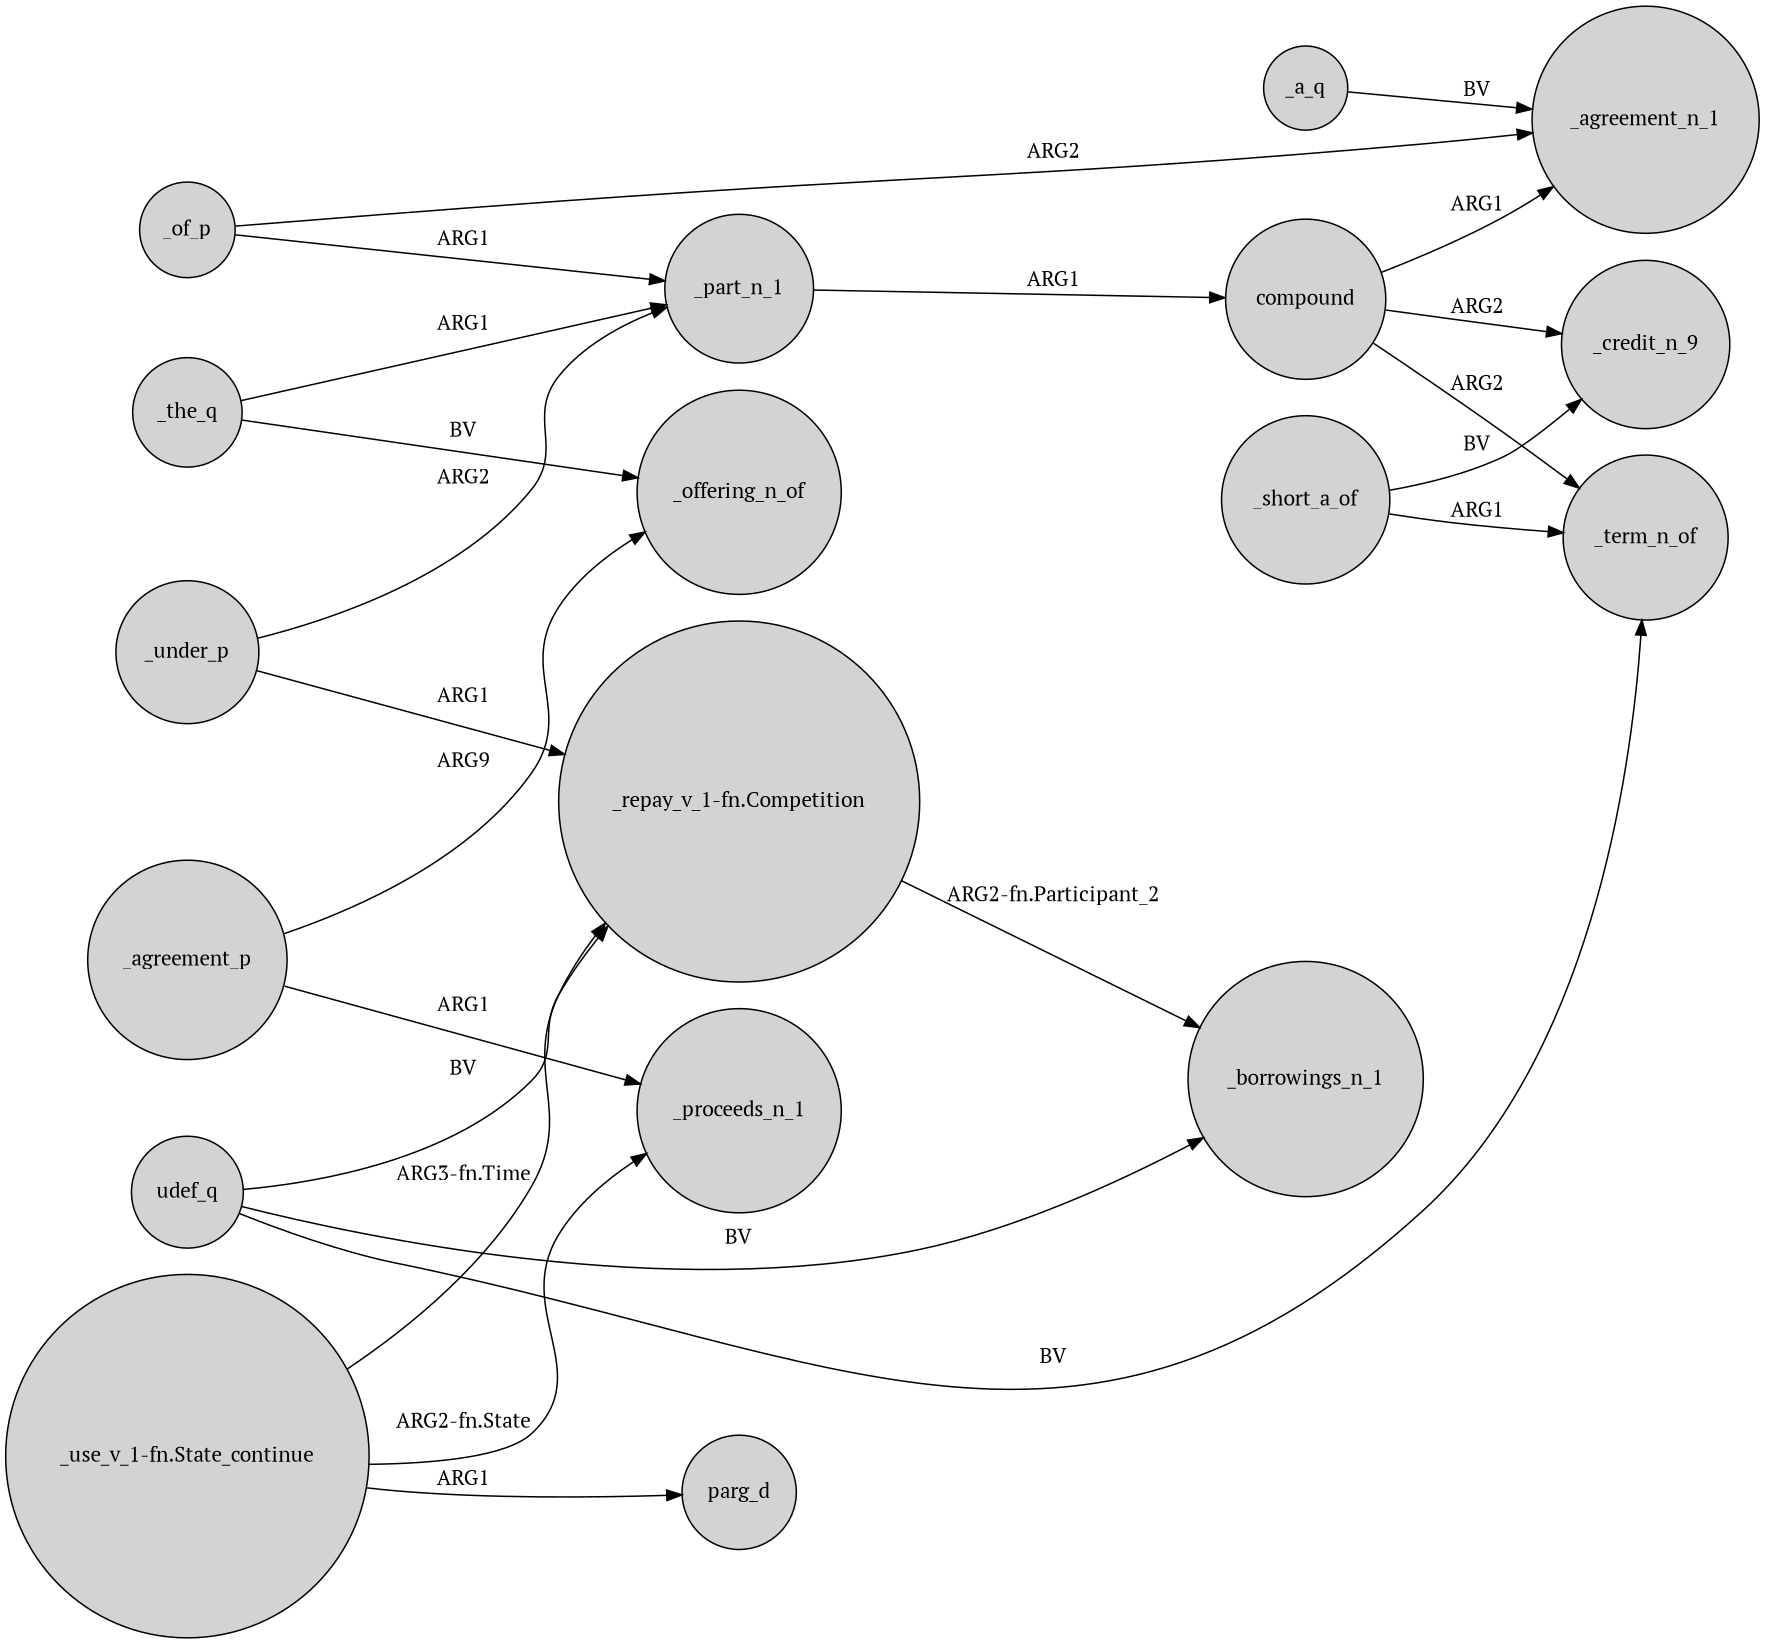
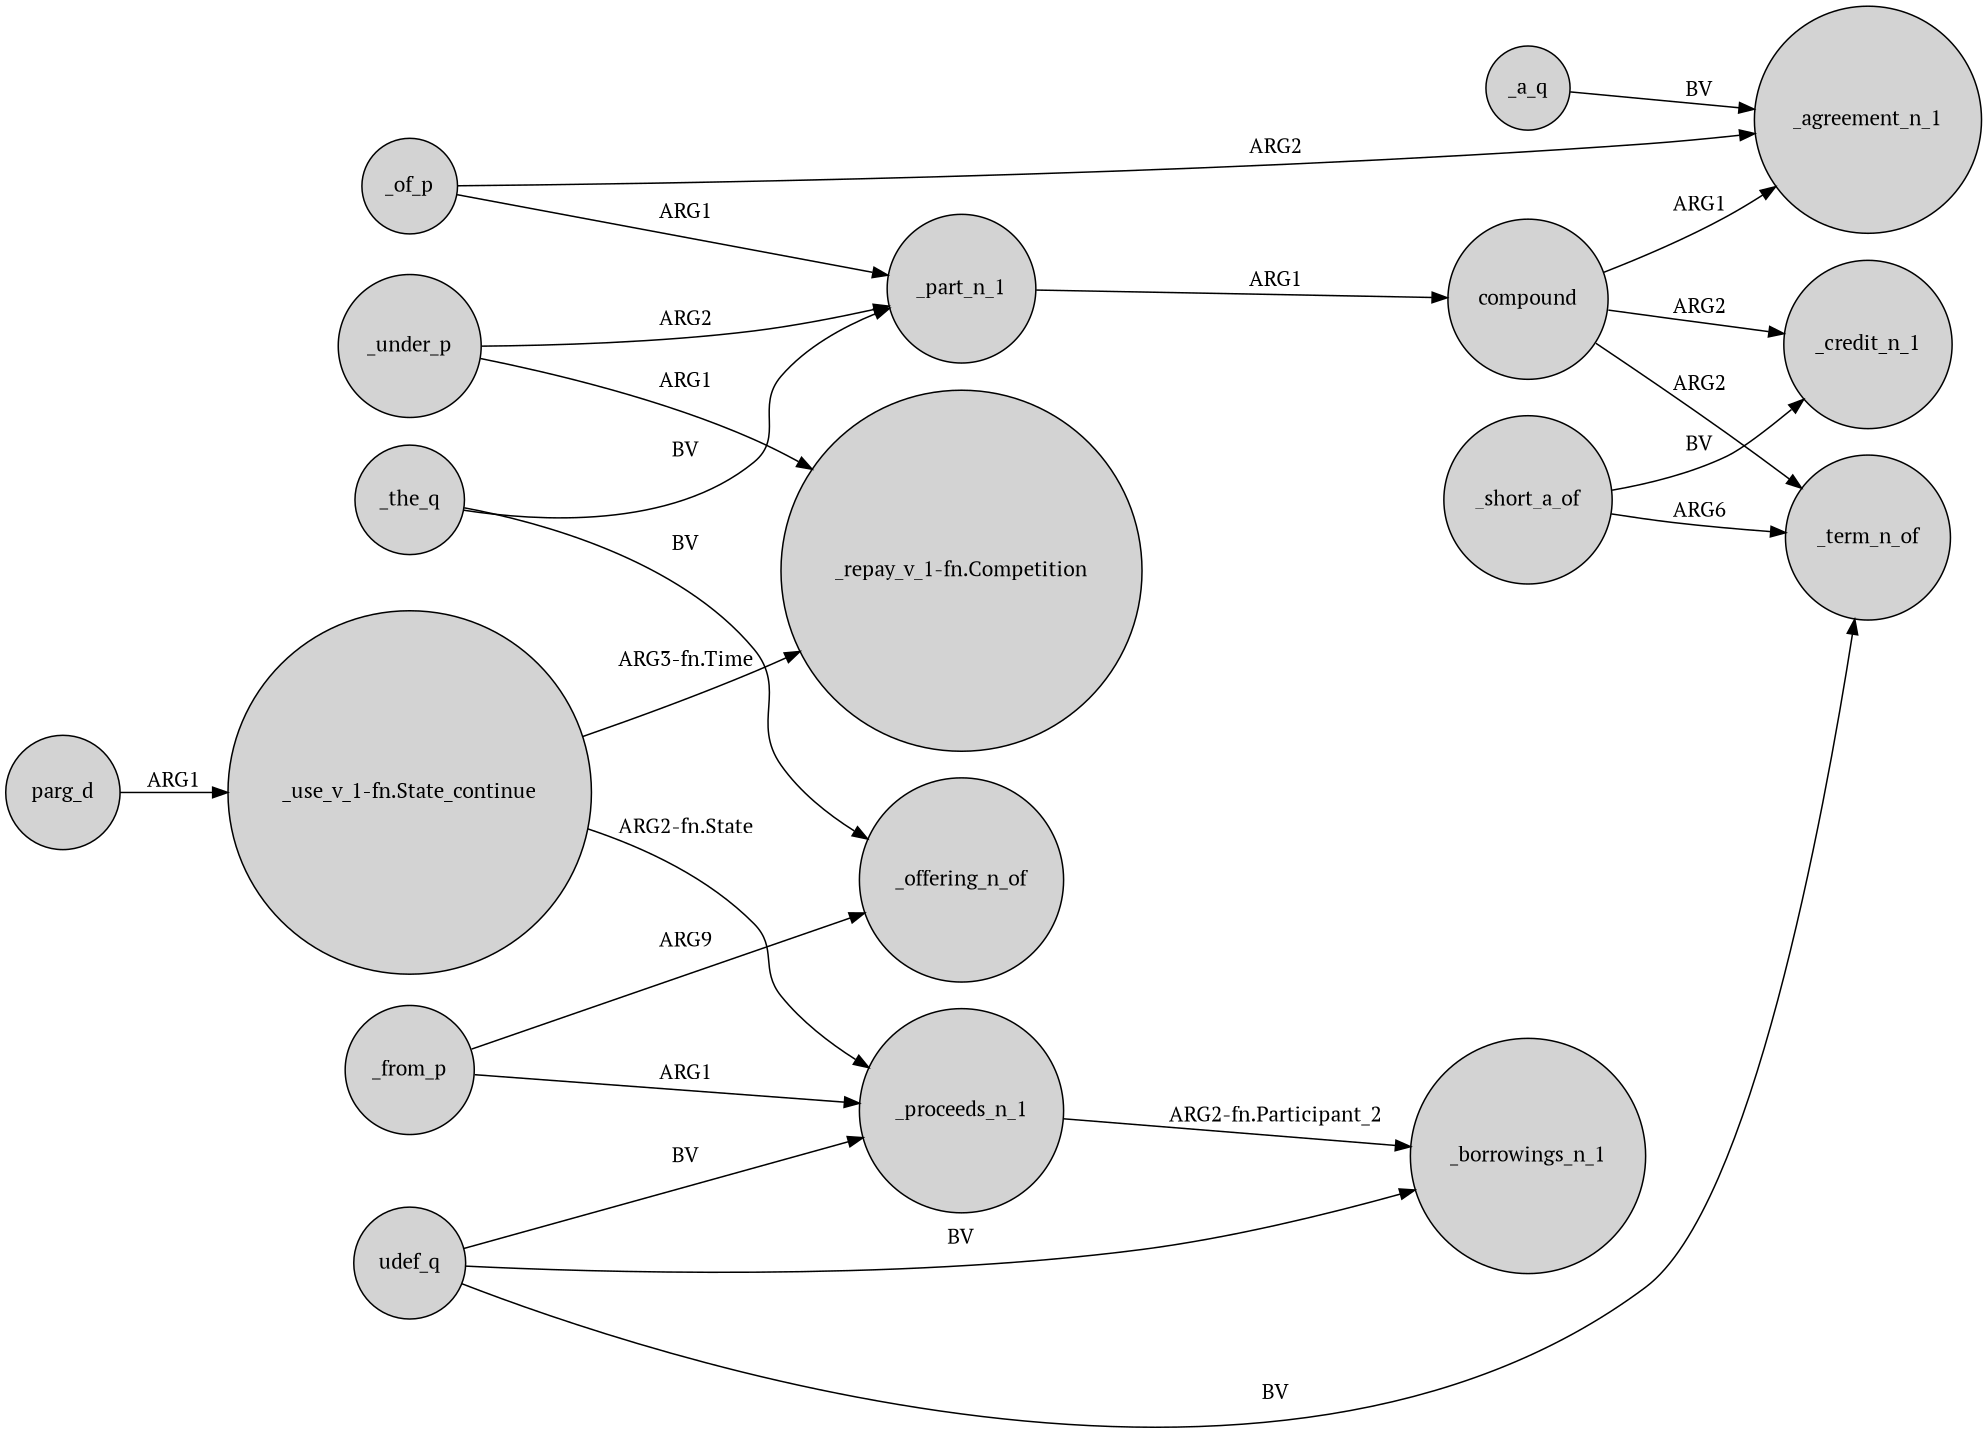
(464, 324) -> (686, 451)
(1646, 344) -> (1868, 345)
(1478, 511) -> (1700, 511)
(1044, 951) -> (1230, 1132)
(187, 960) -> (410, 1070)
(471, 1126) -> (656, 1195)
(516, 1496) -> (166, 792)
